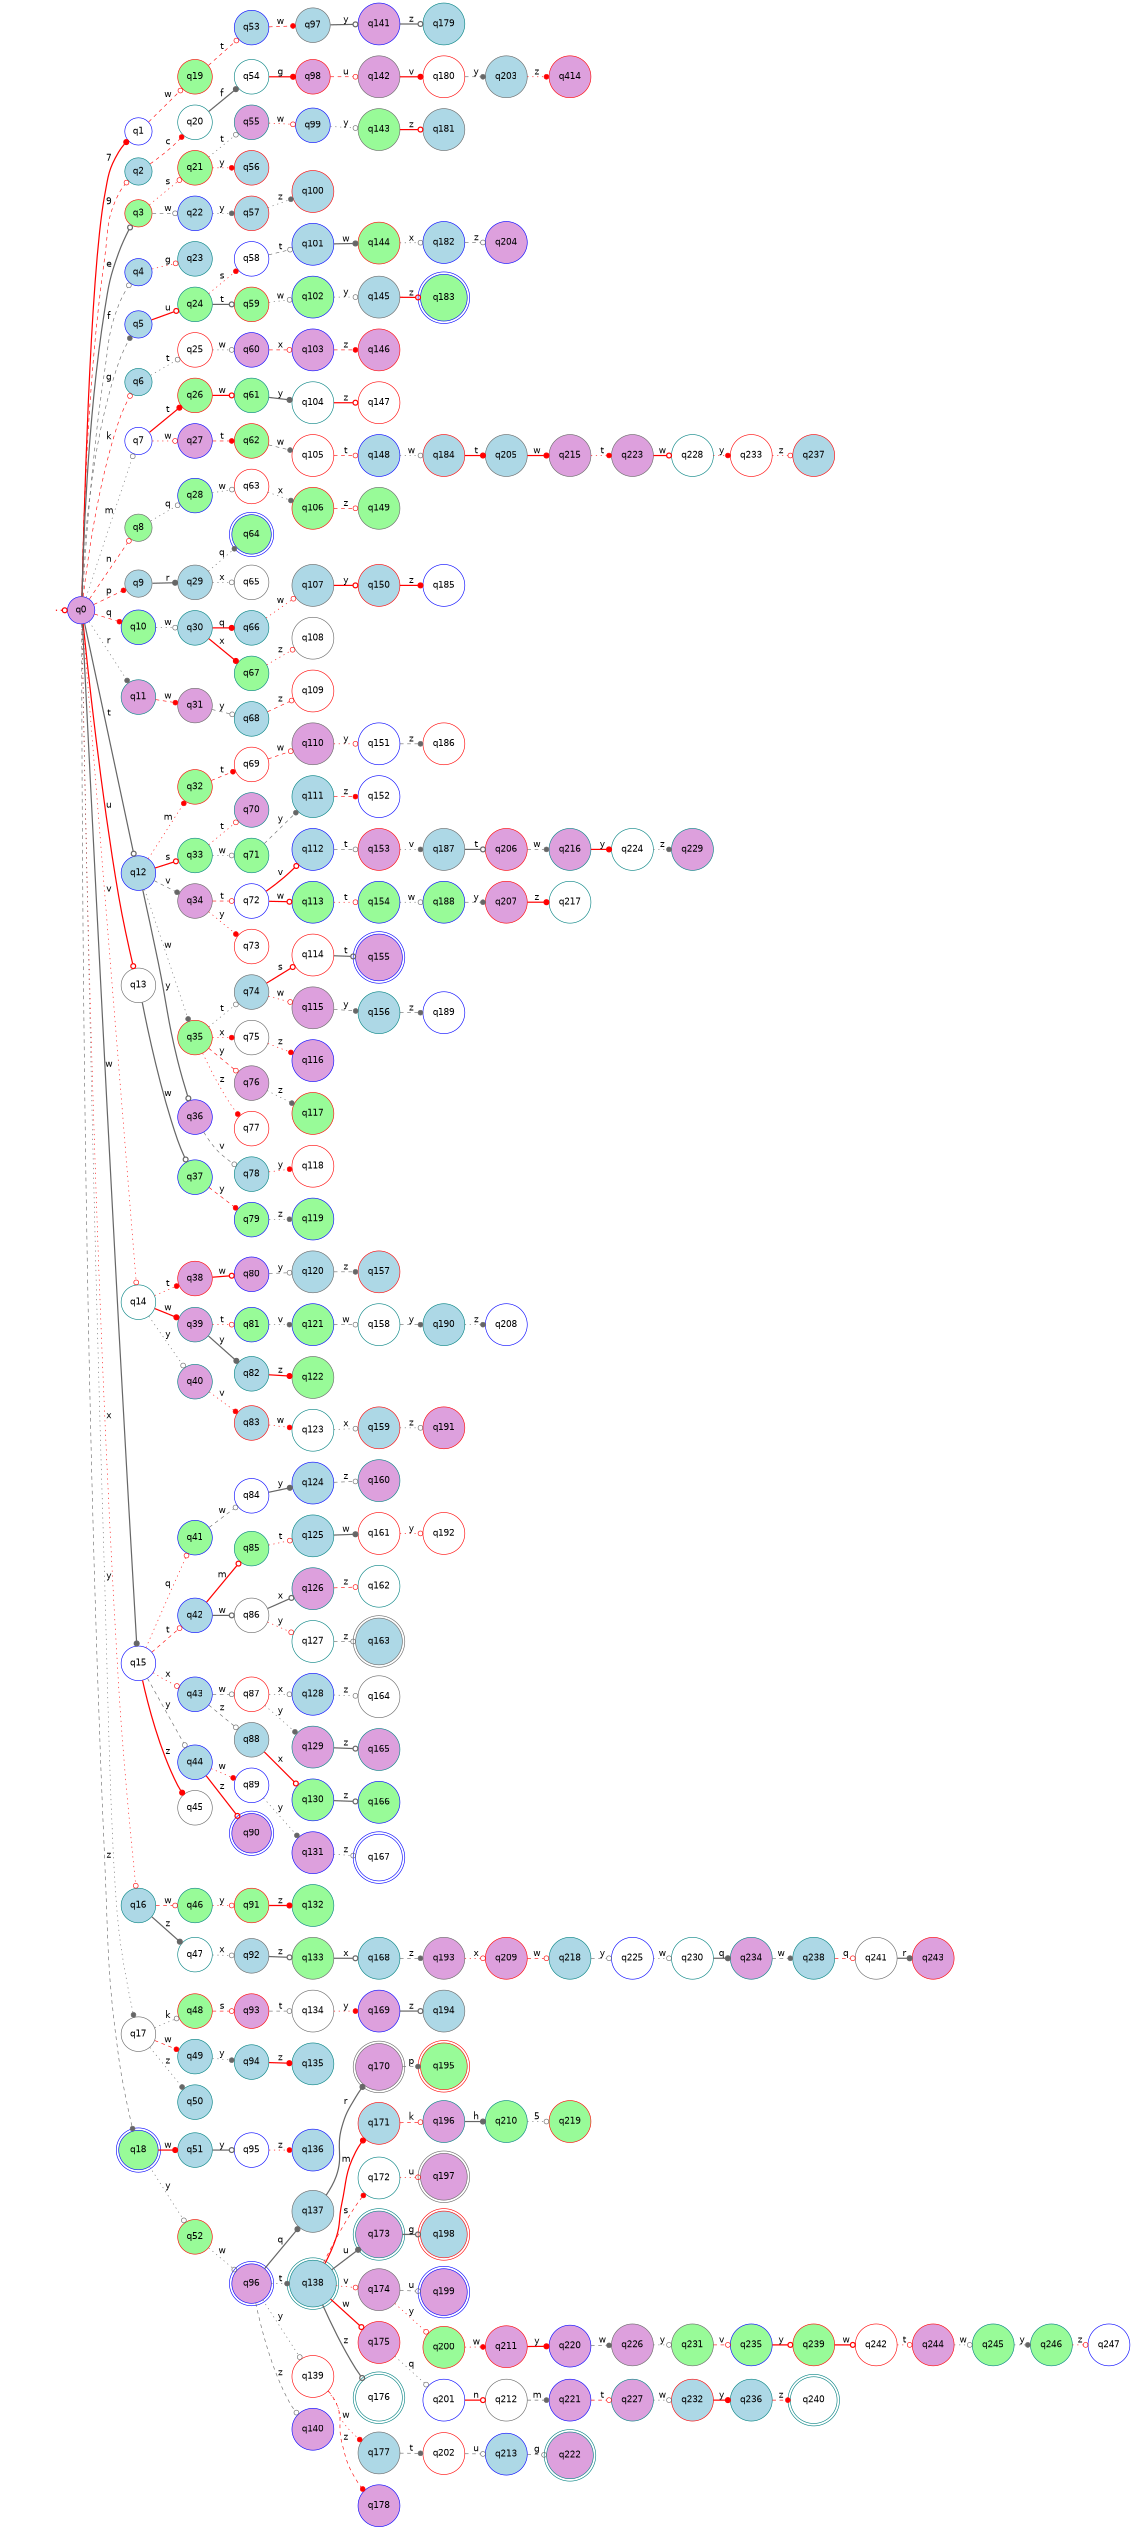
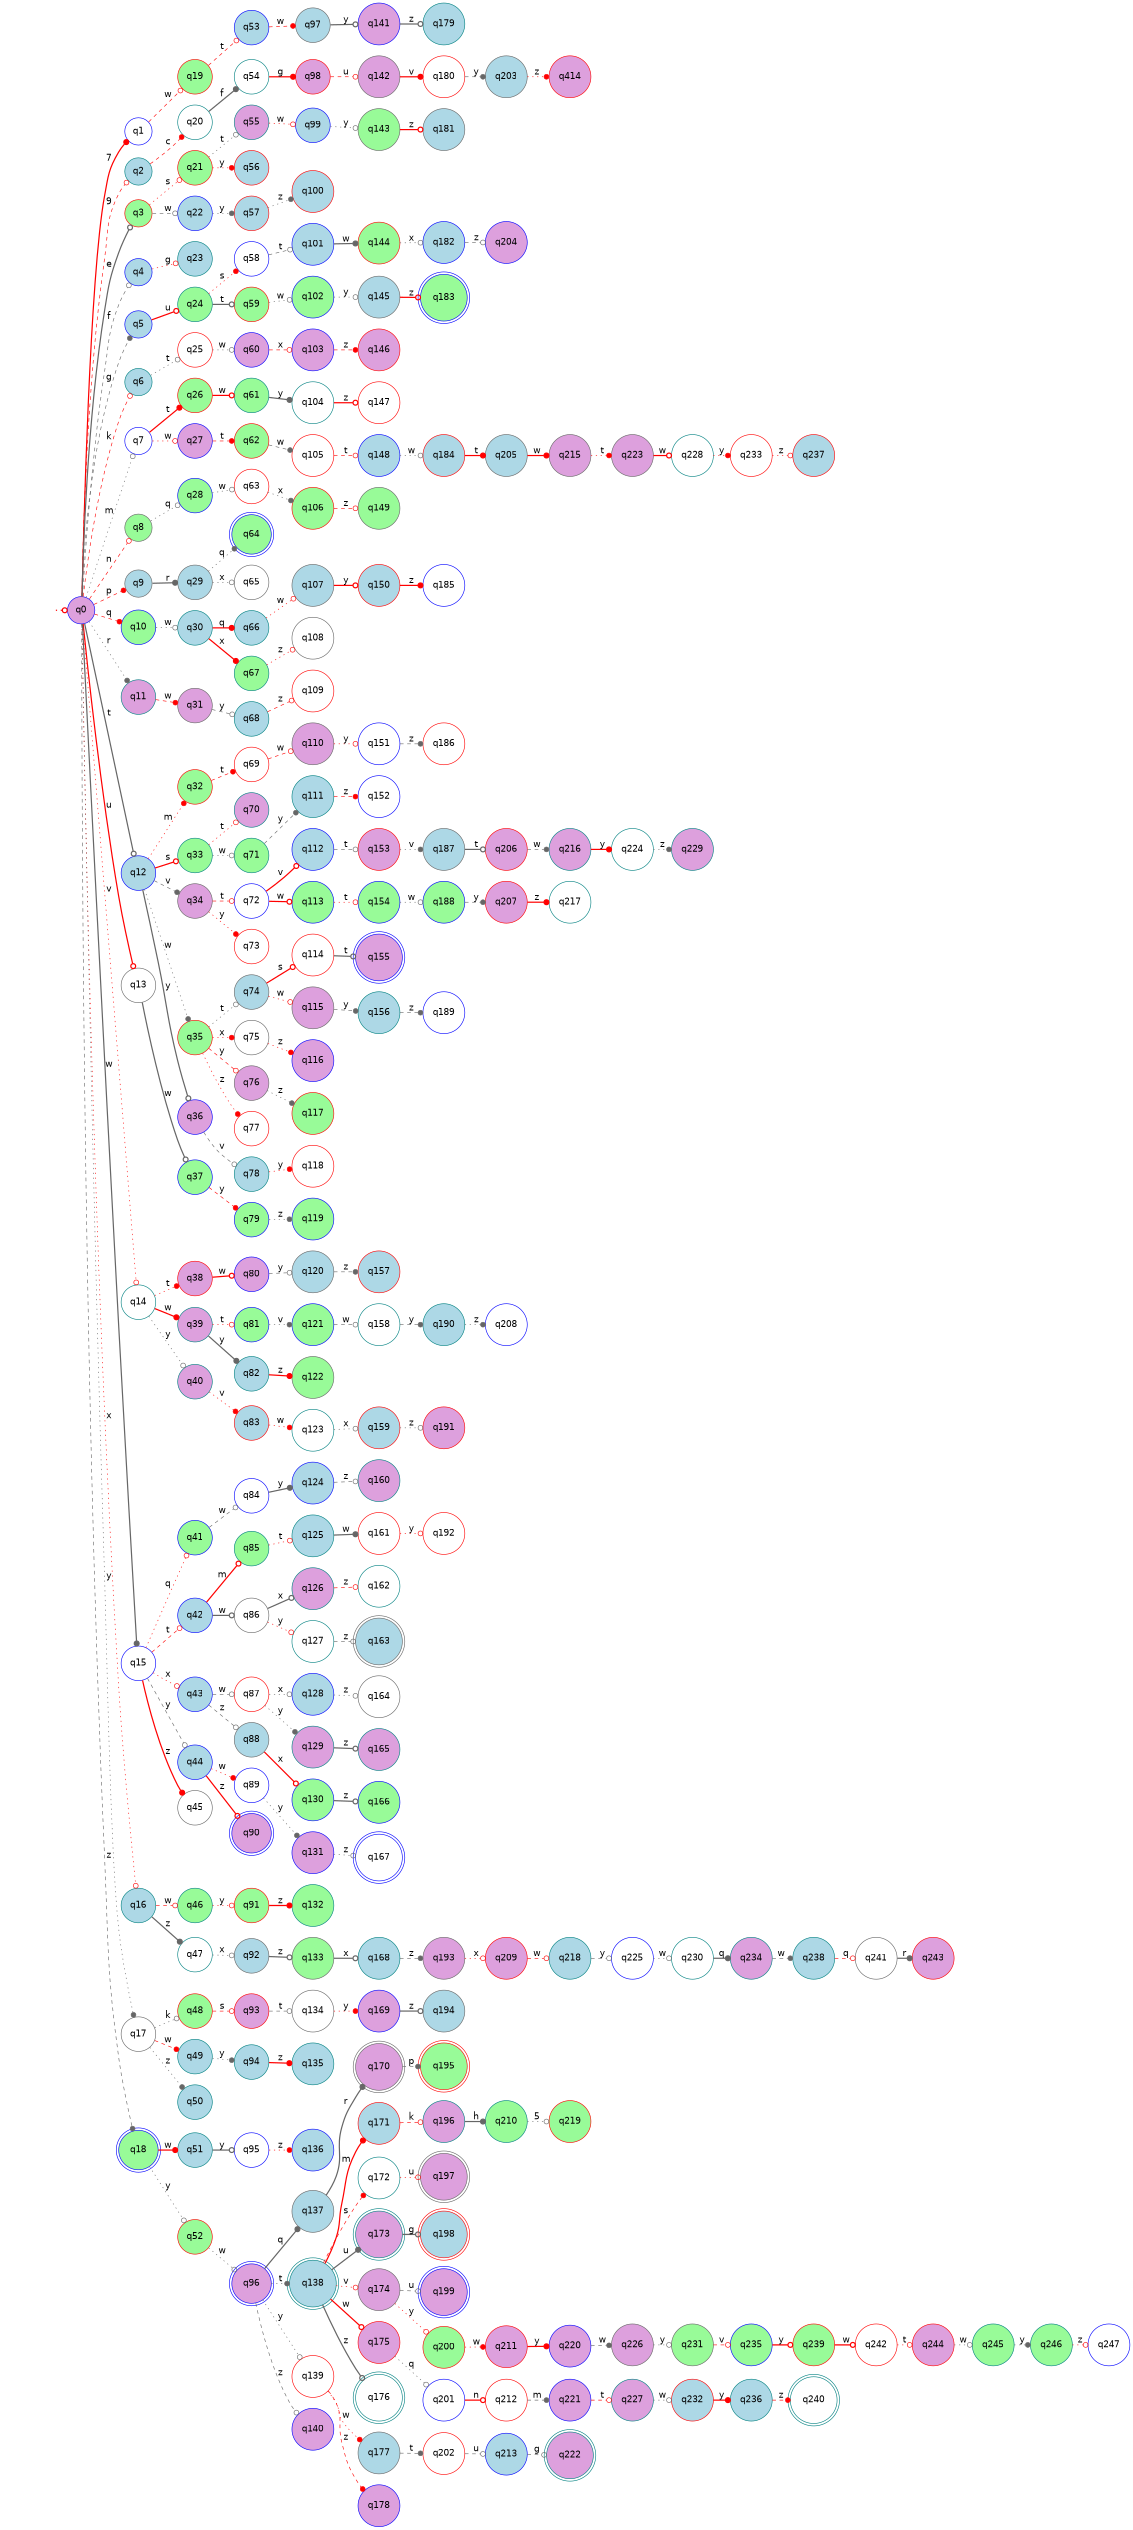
(506, 2400) -> (506, 2400)
